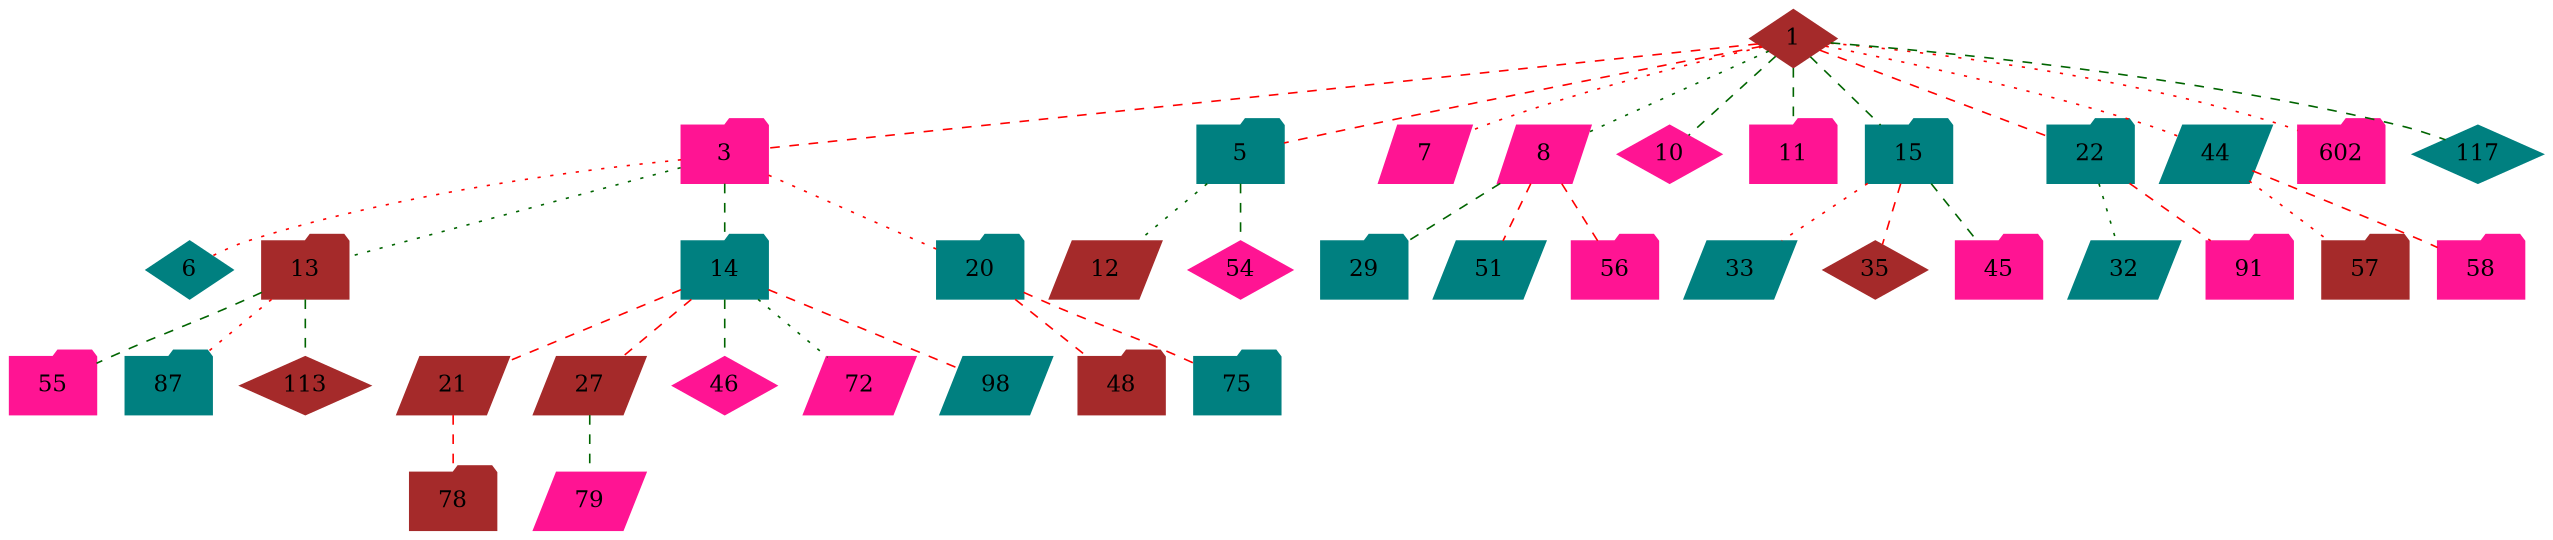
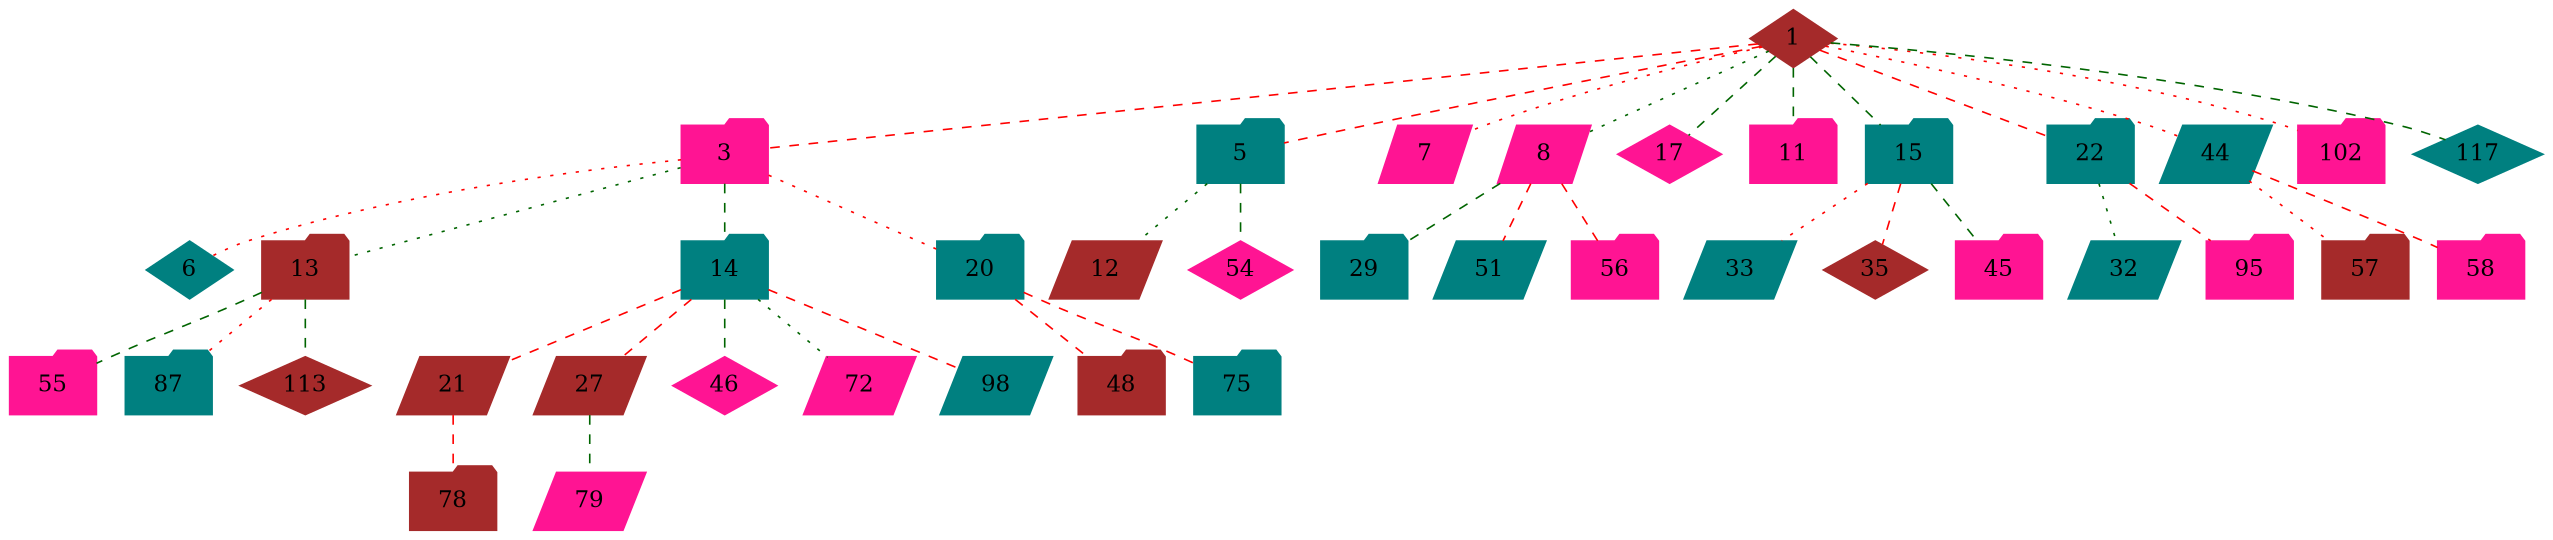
(1670, 154) -> (1670, 154)
(2341, 154) -> (2341, 154)
(2250, 270) -> (2250, 270)
